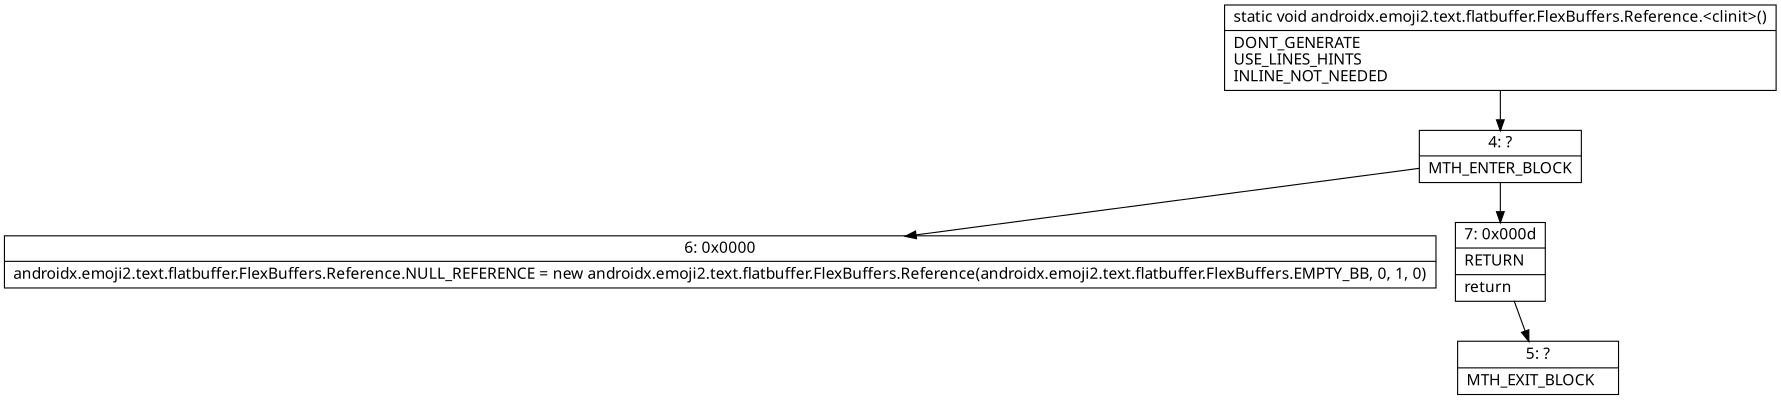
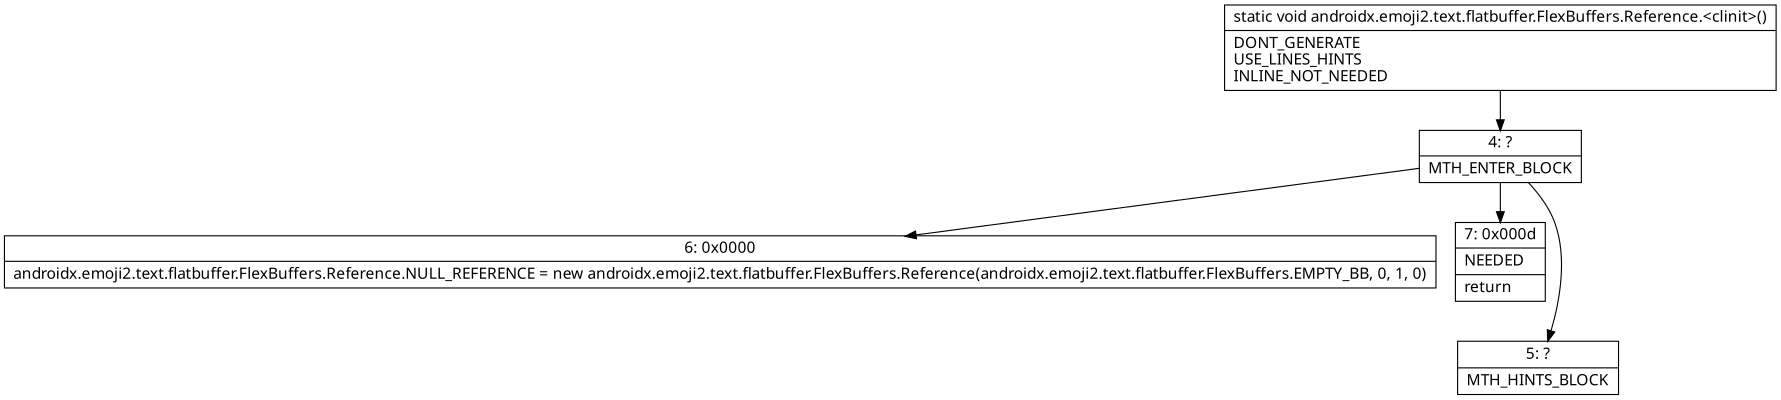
(1495, 261) -> (1495, 261)
(1520, 316) -> (1561, 252)
(1531, 381) -> (1538, 381)
